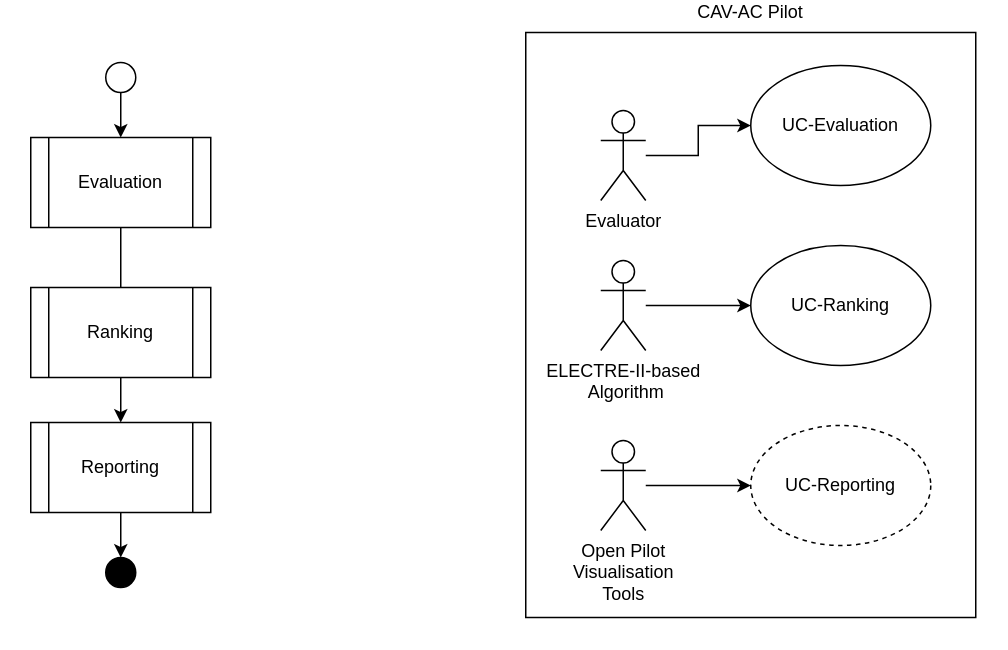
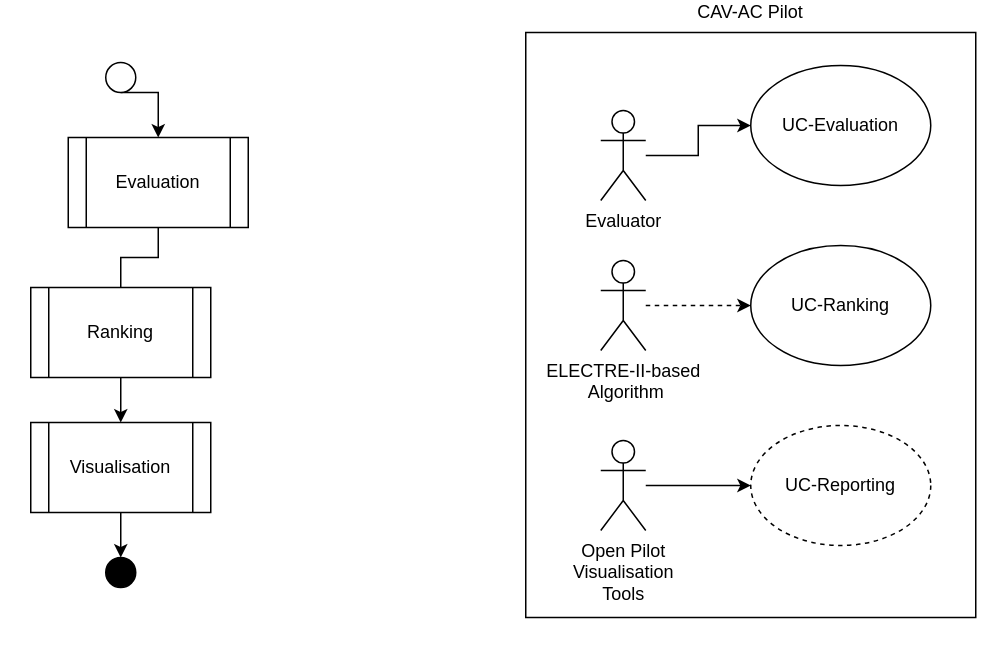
(121, 182) -> (158, 182)
(692, 305) -> (692, 305)
(121, 467) -> (121, 467)
